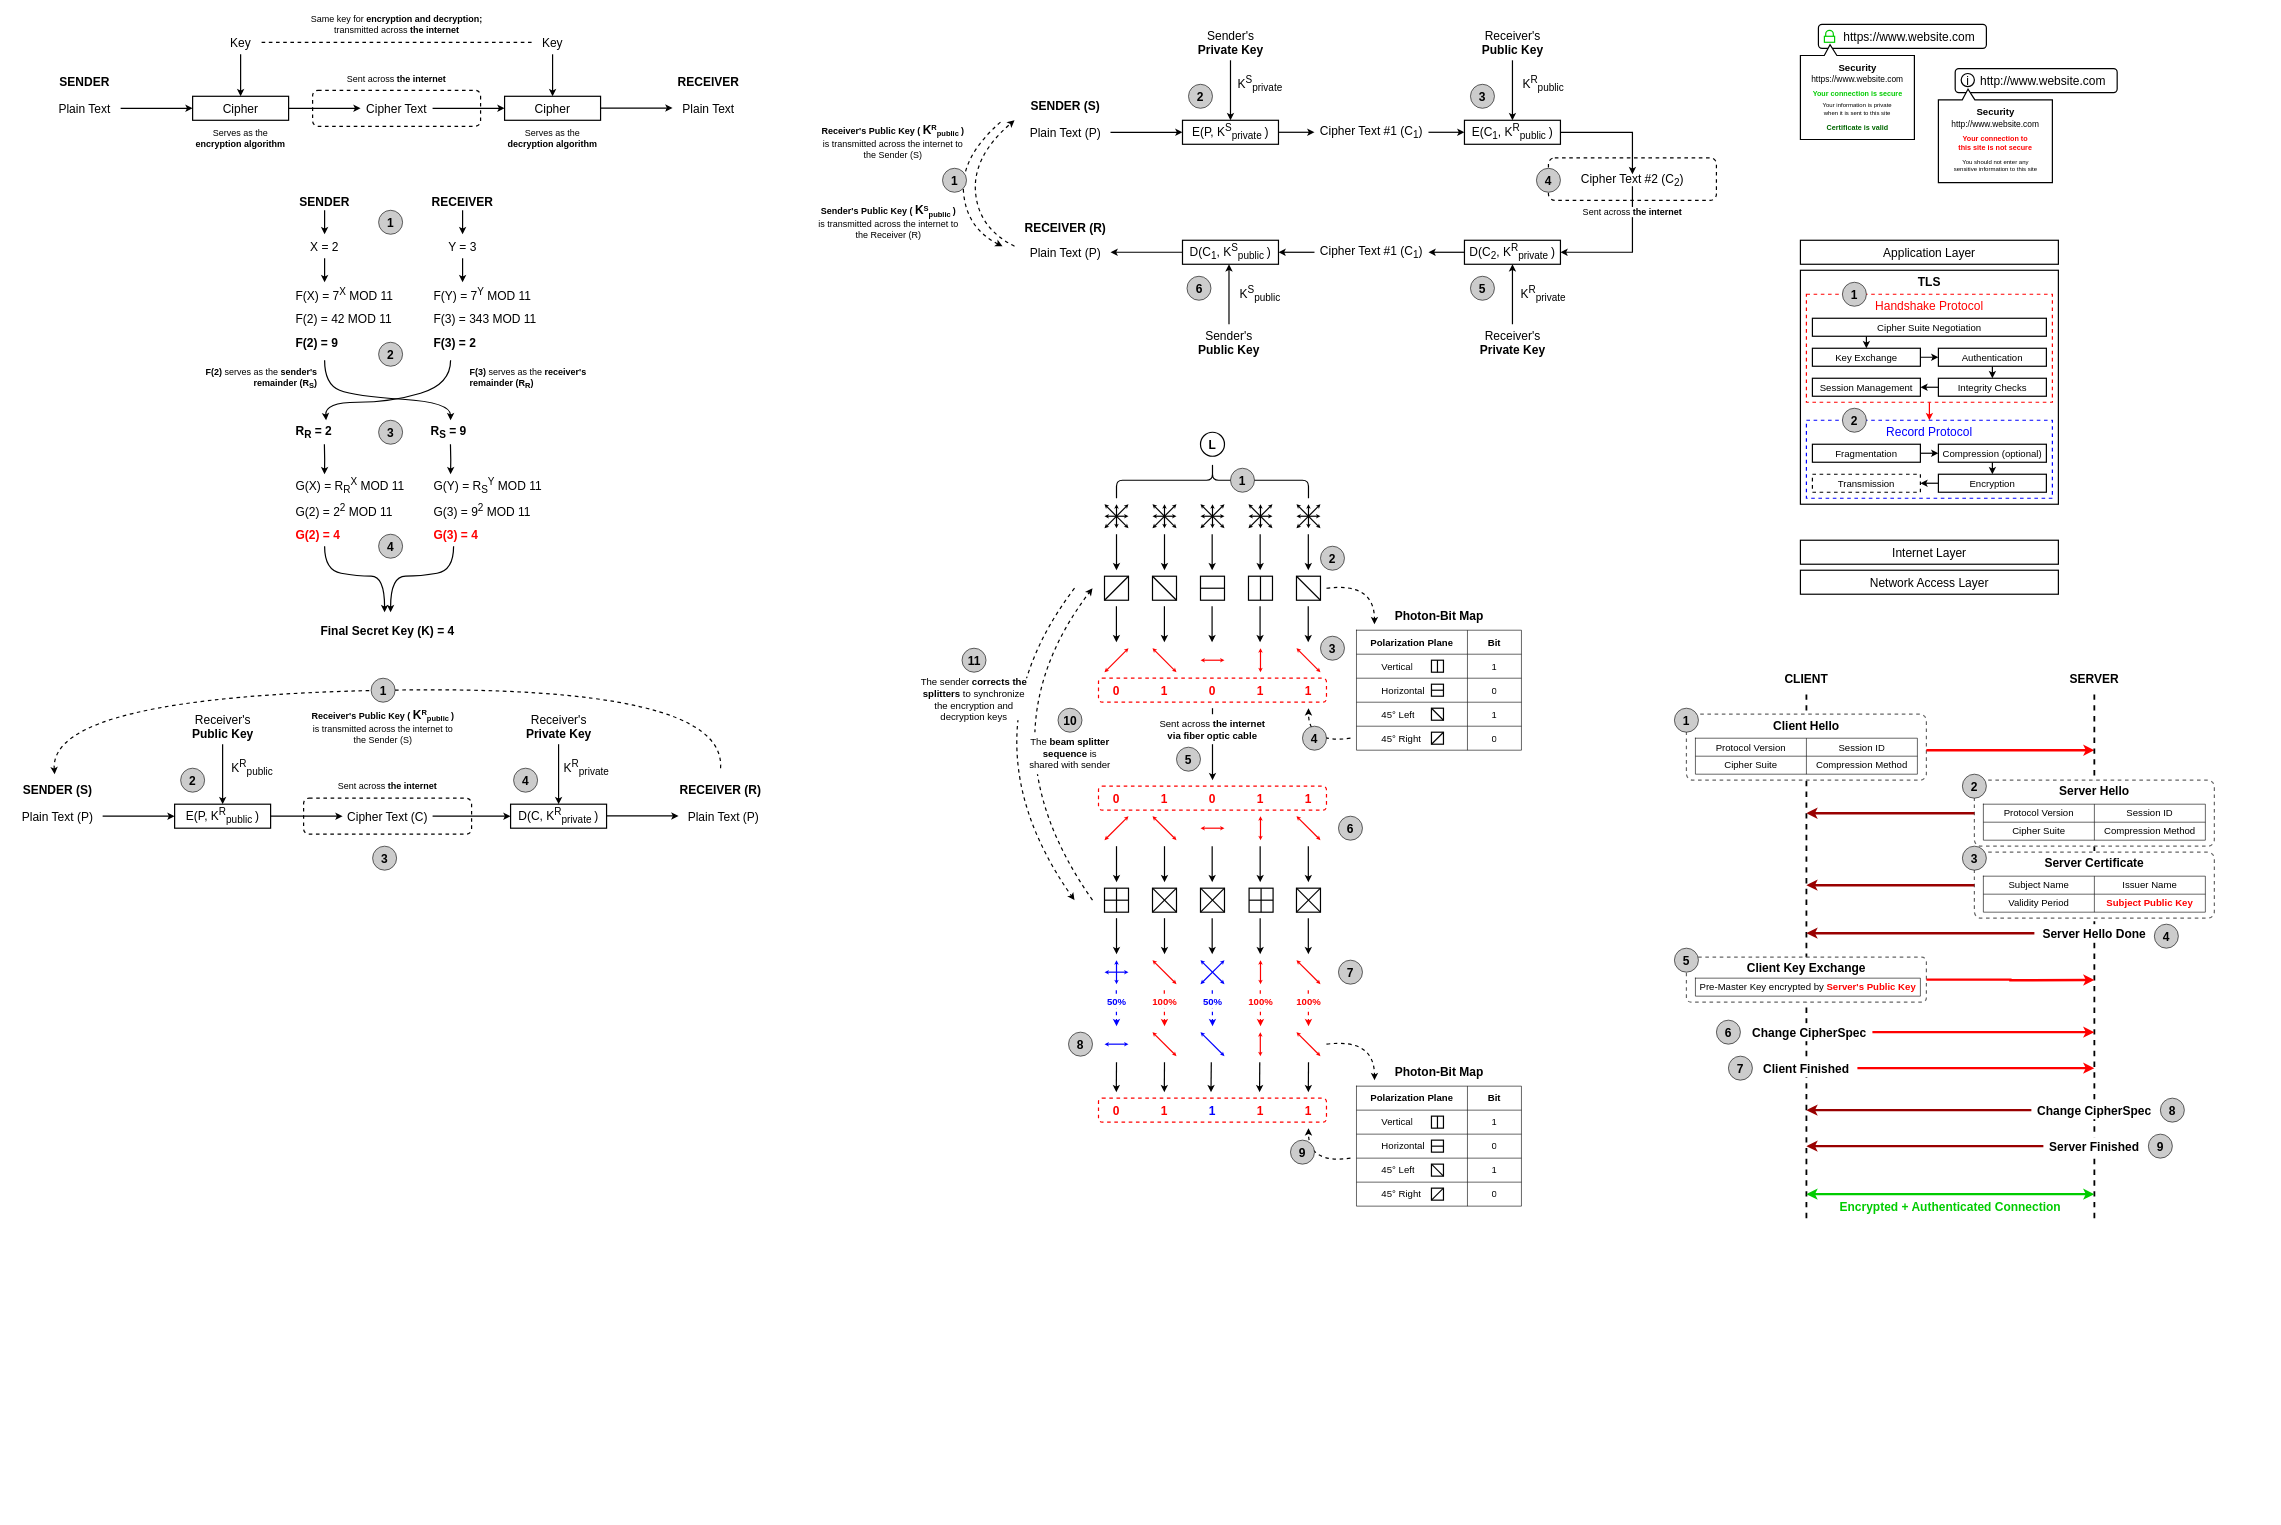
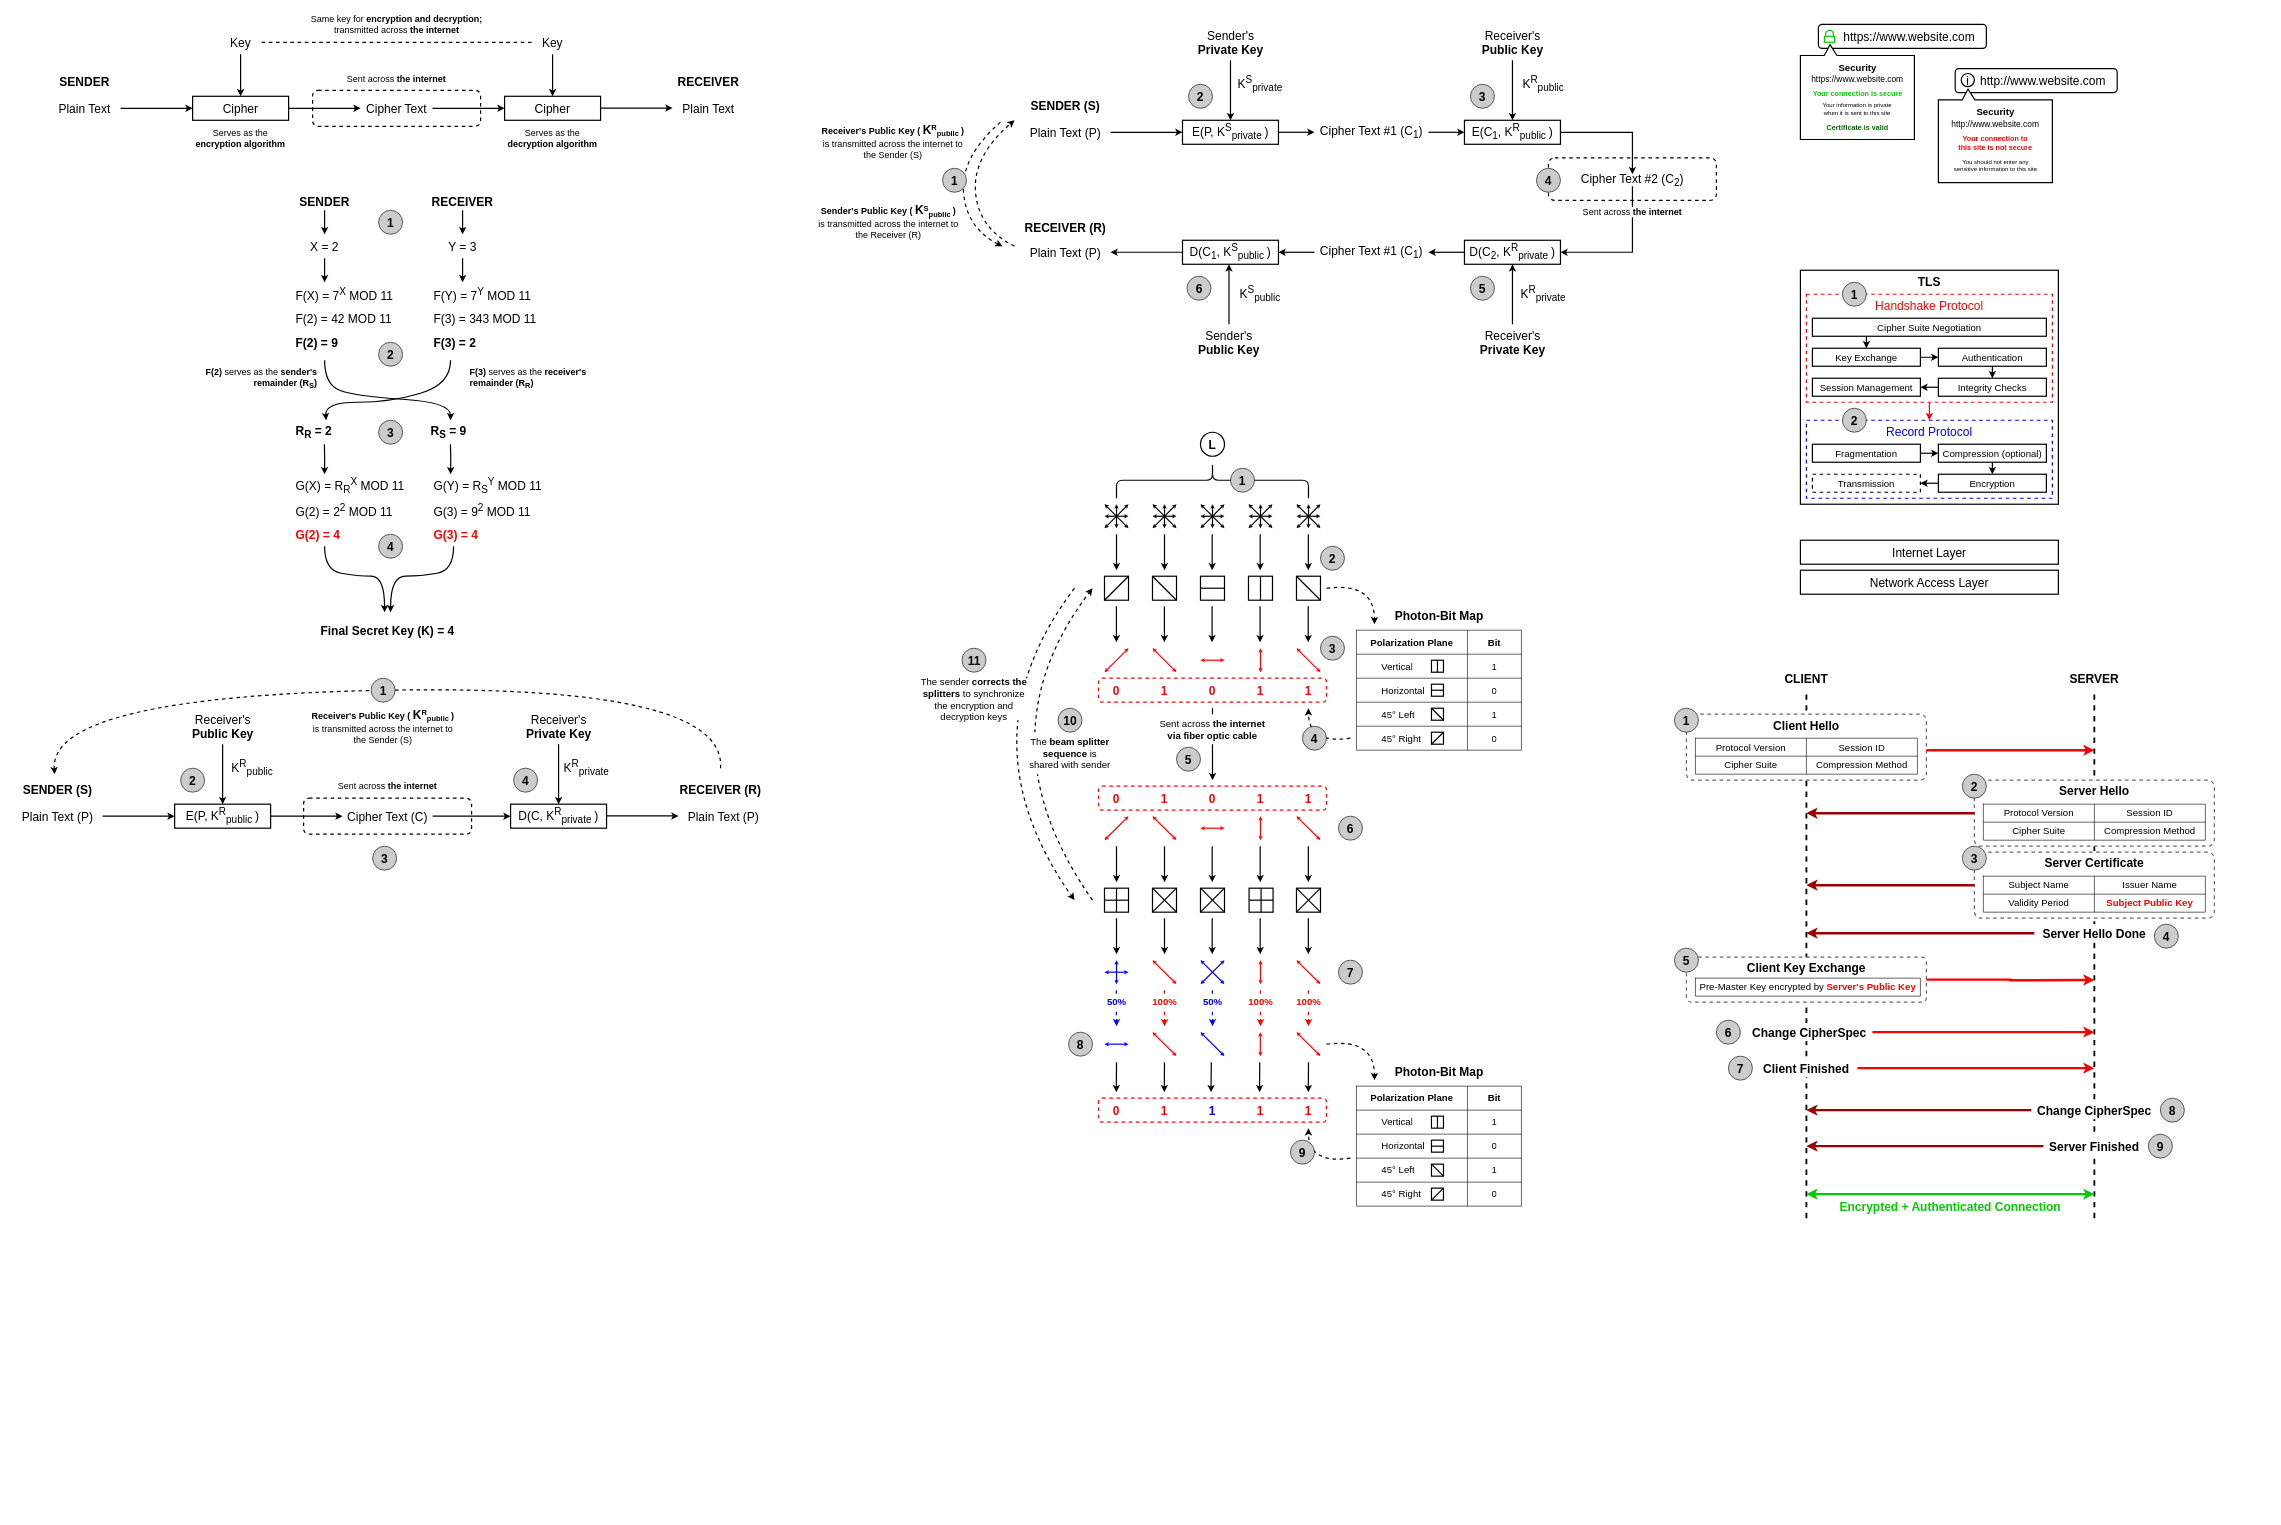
(1929, 252) -> none
